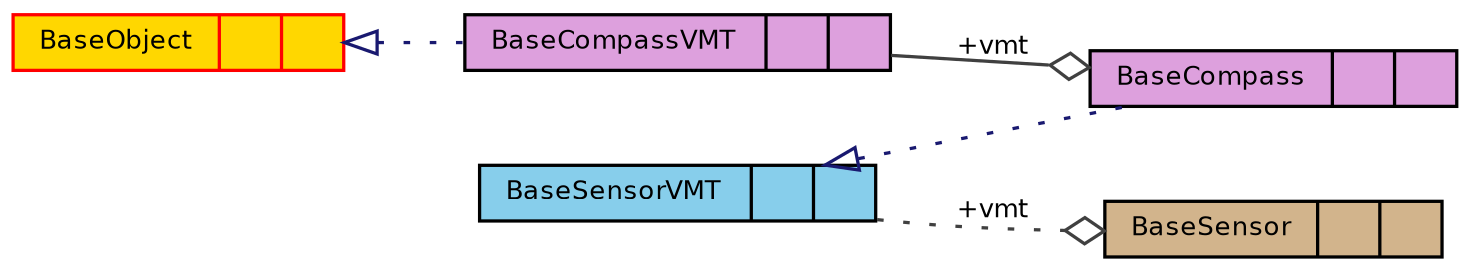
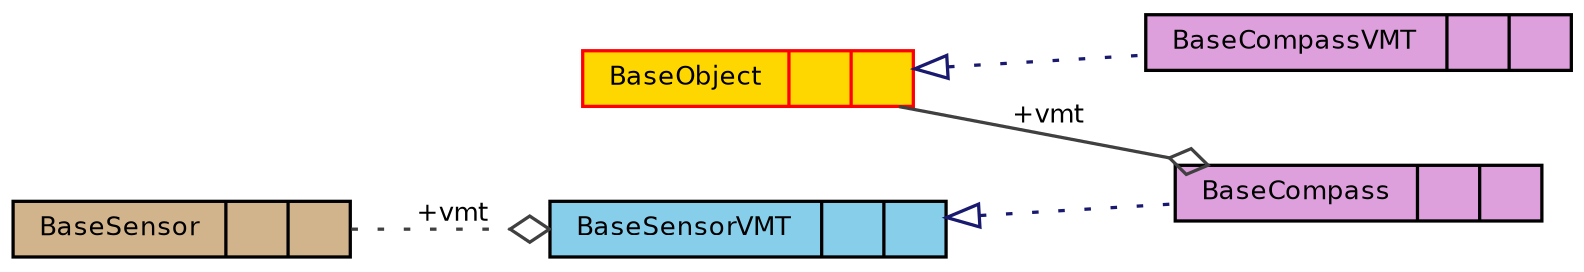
(970, 60) -> (1034, 132)
(971, 227) -> (430, 229)
